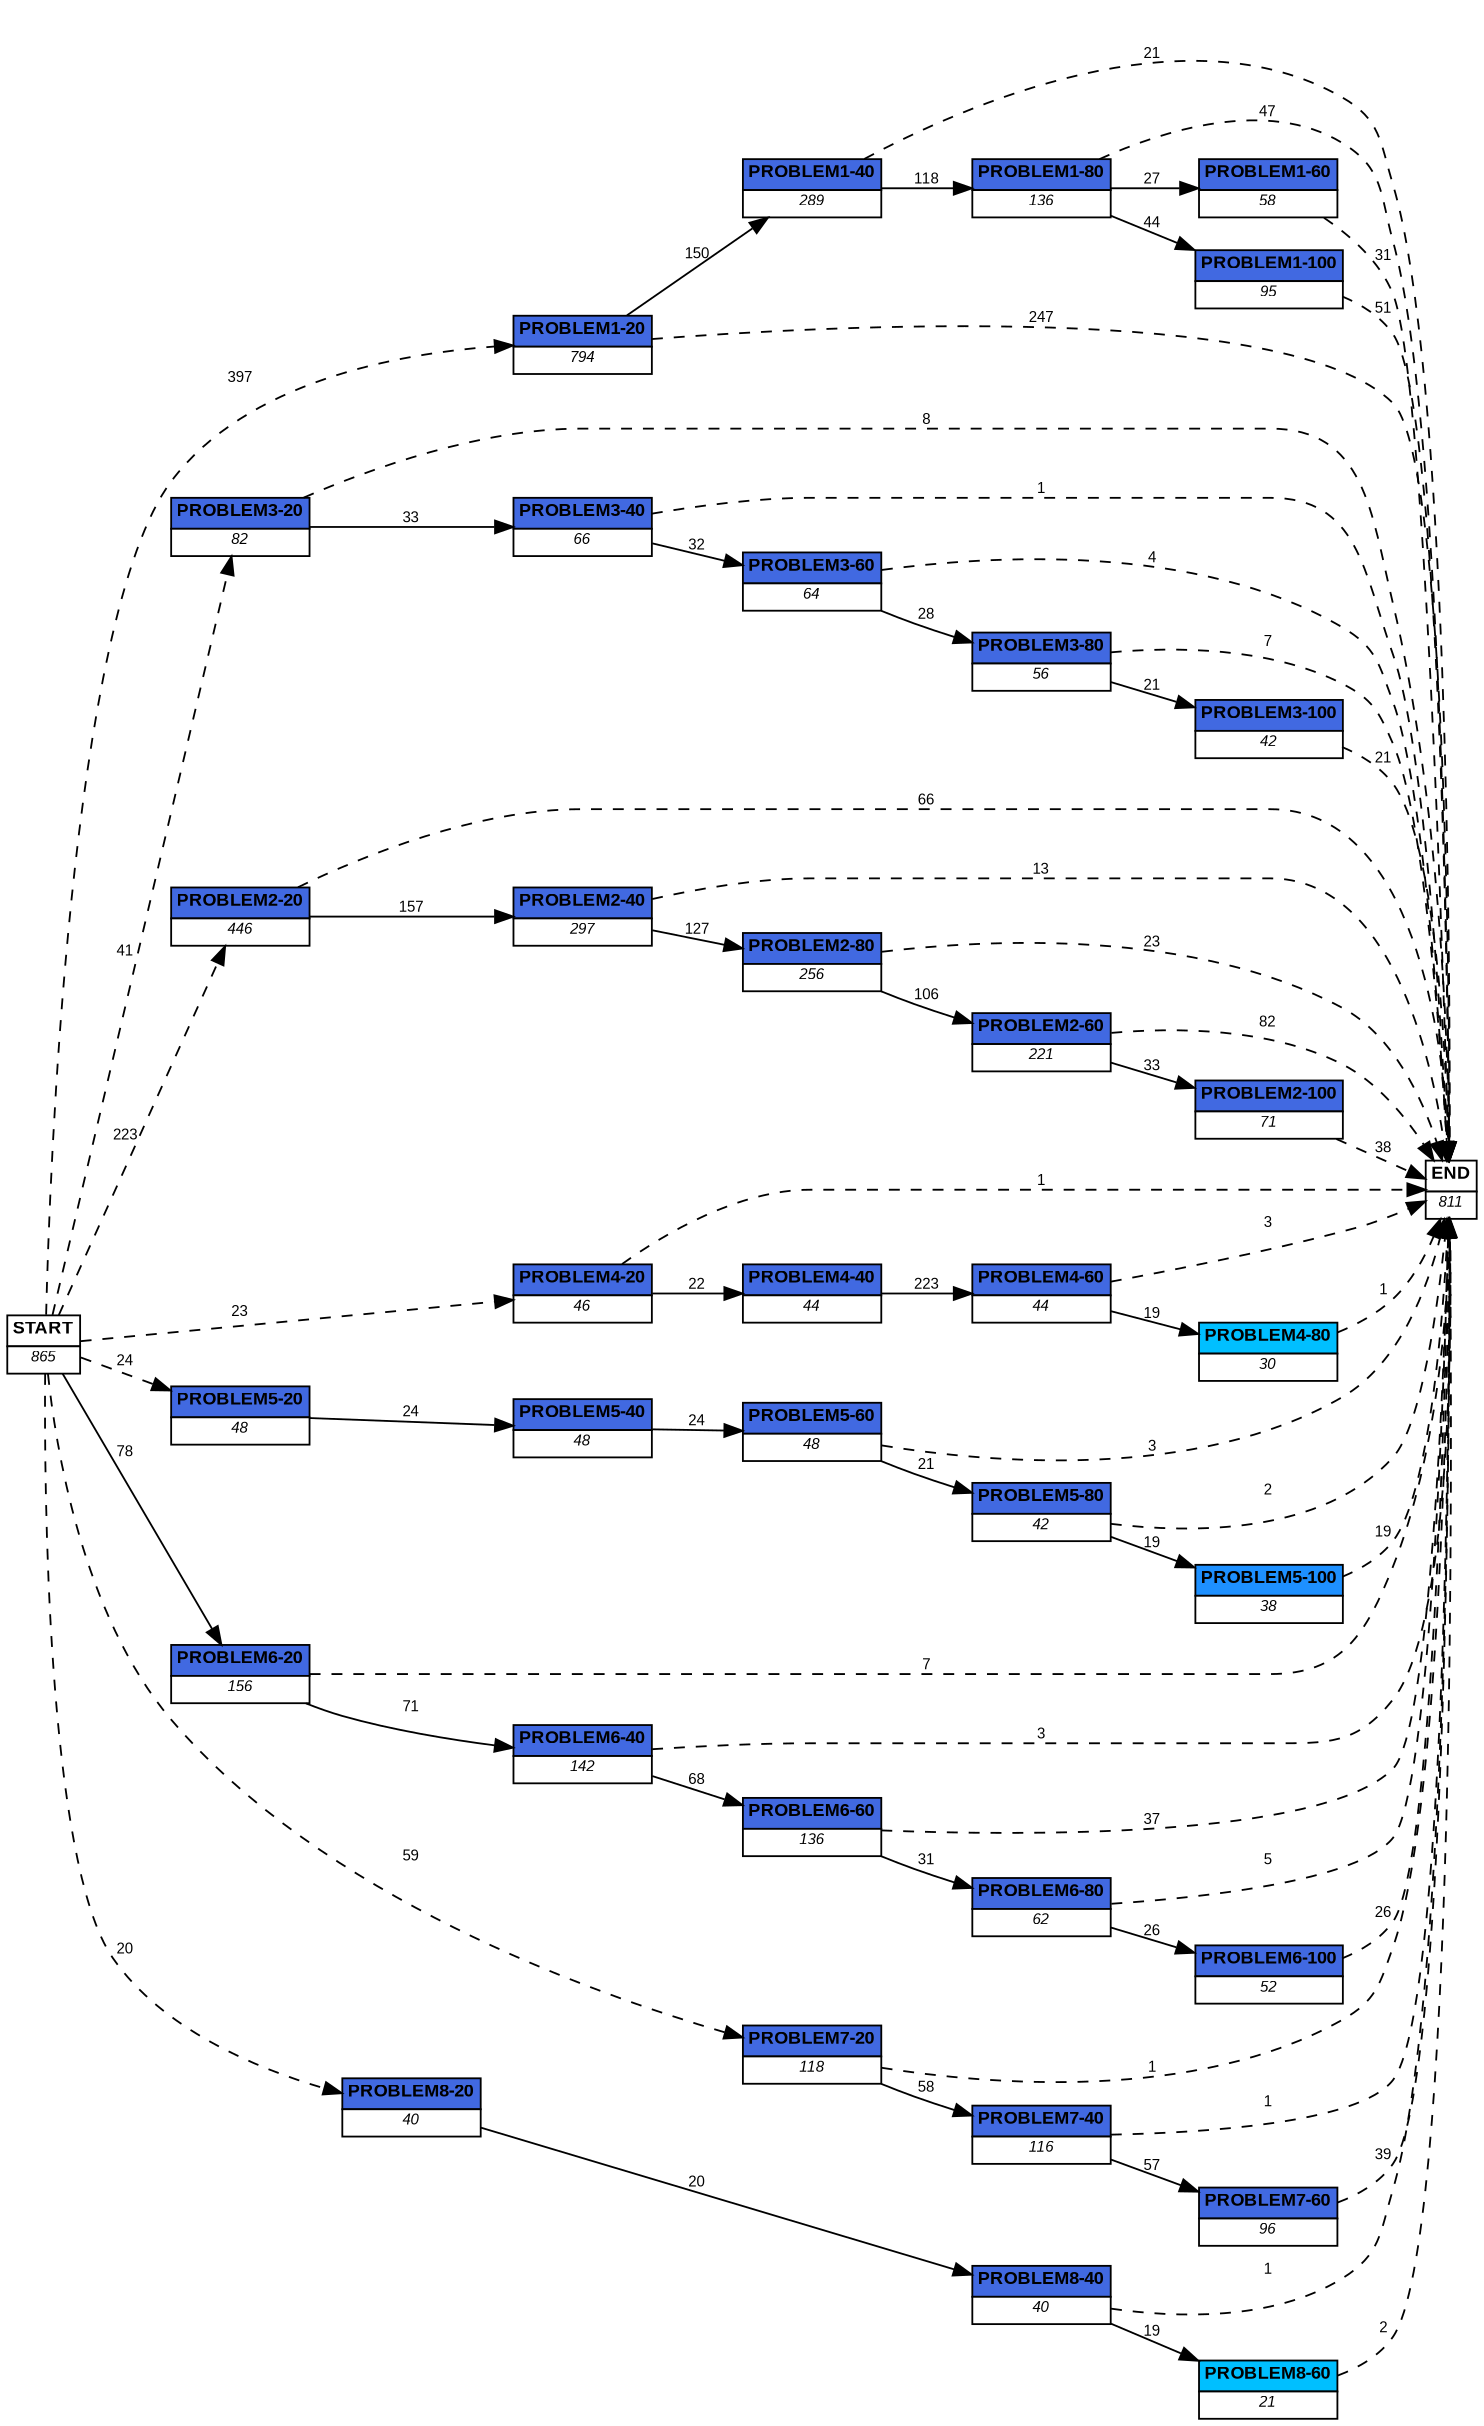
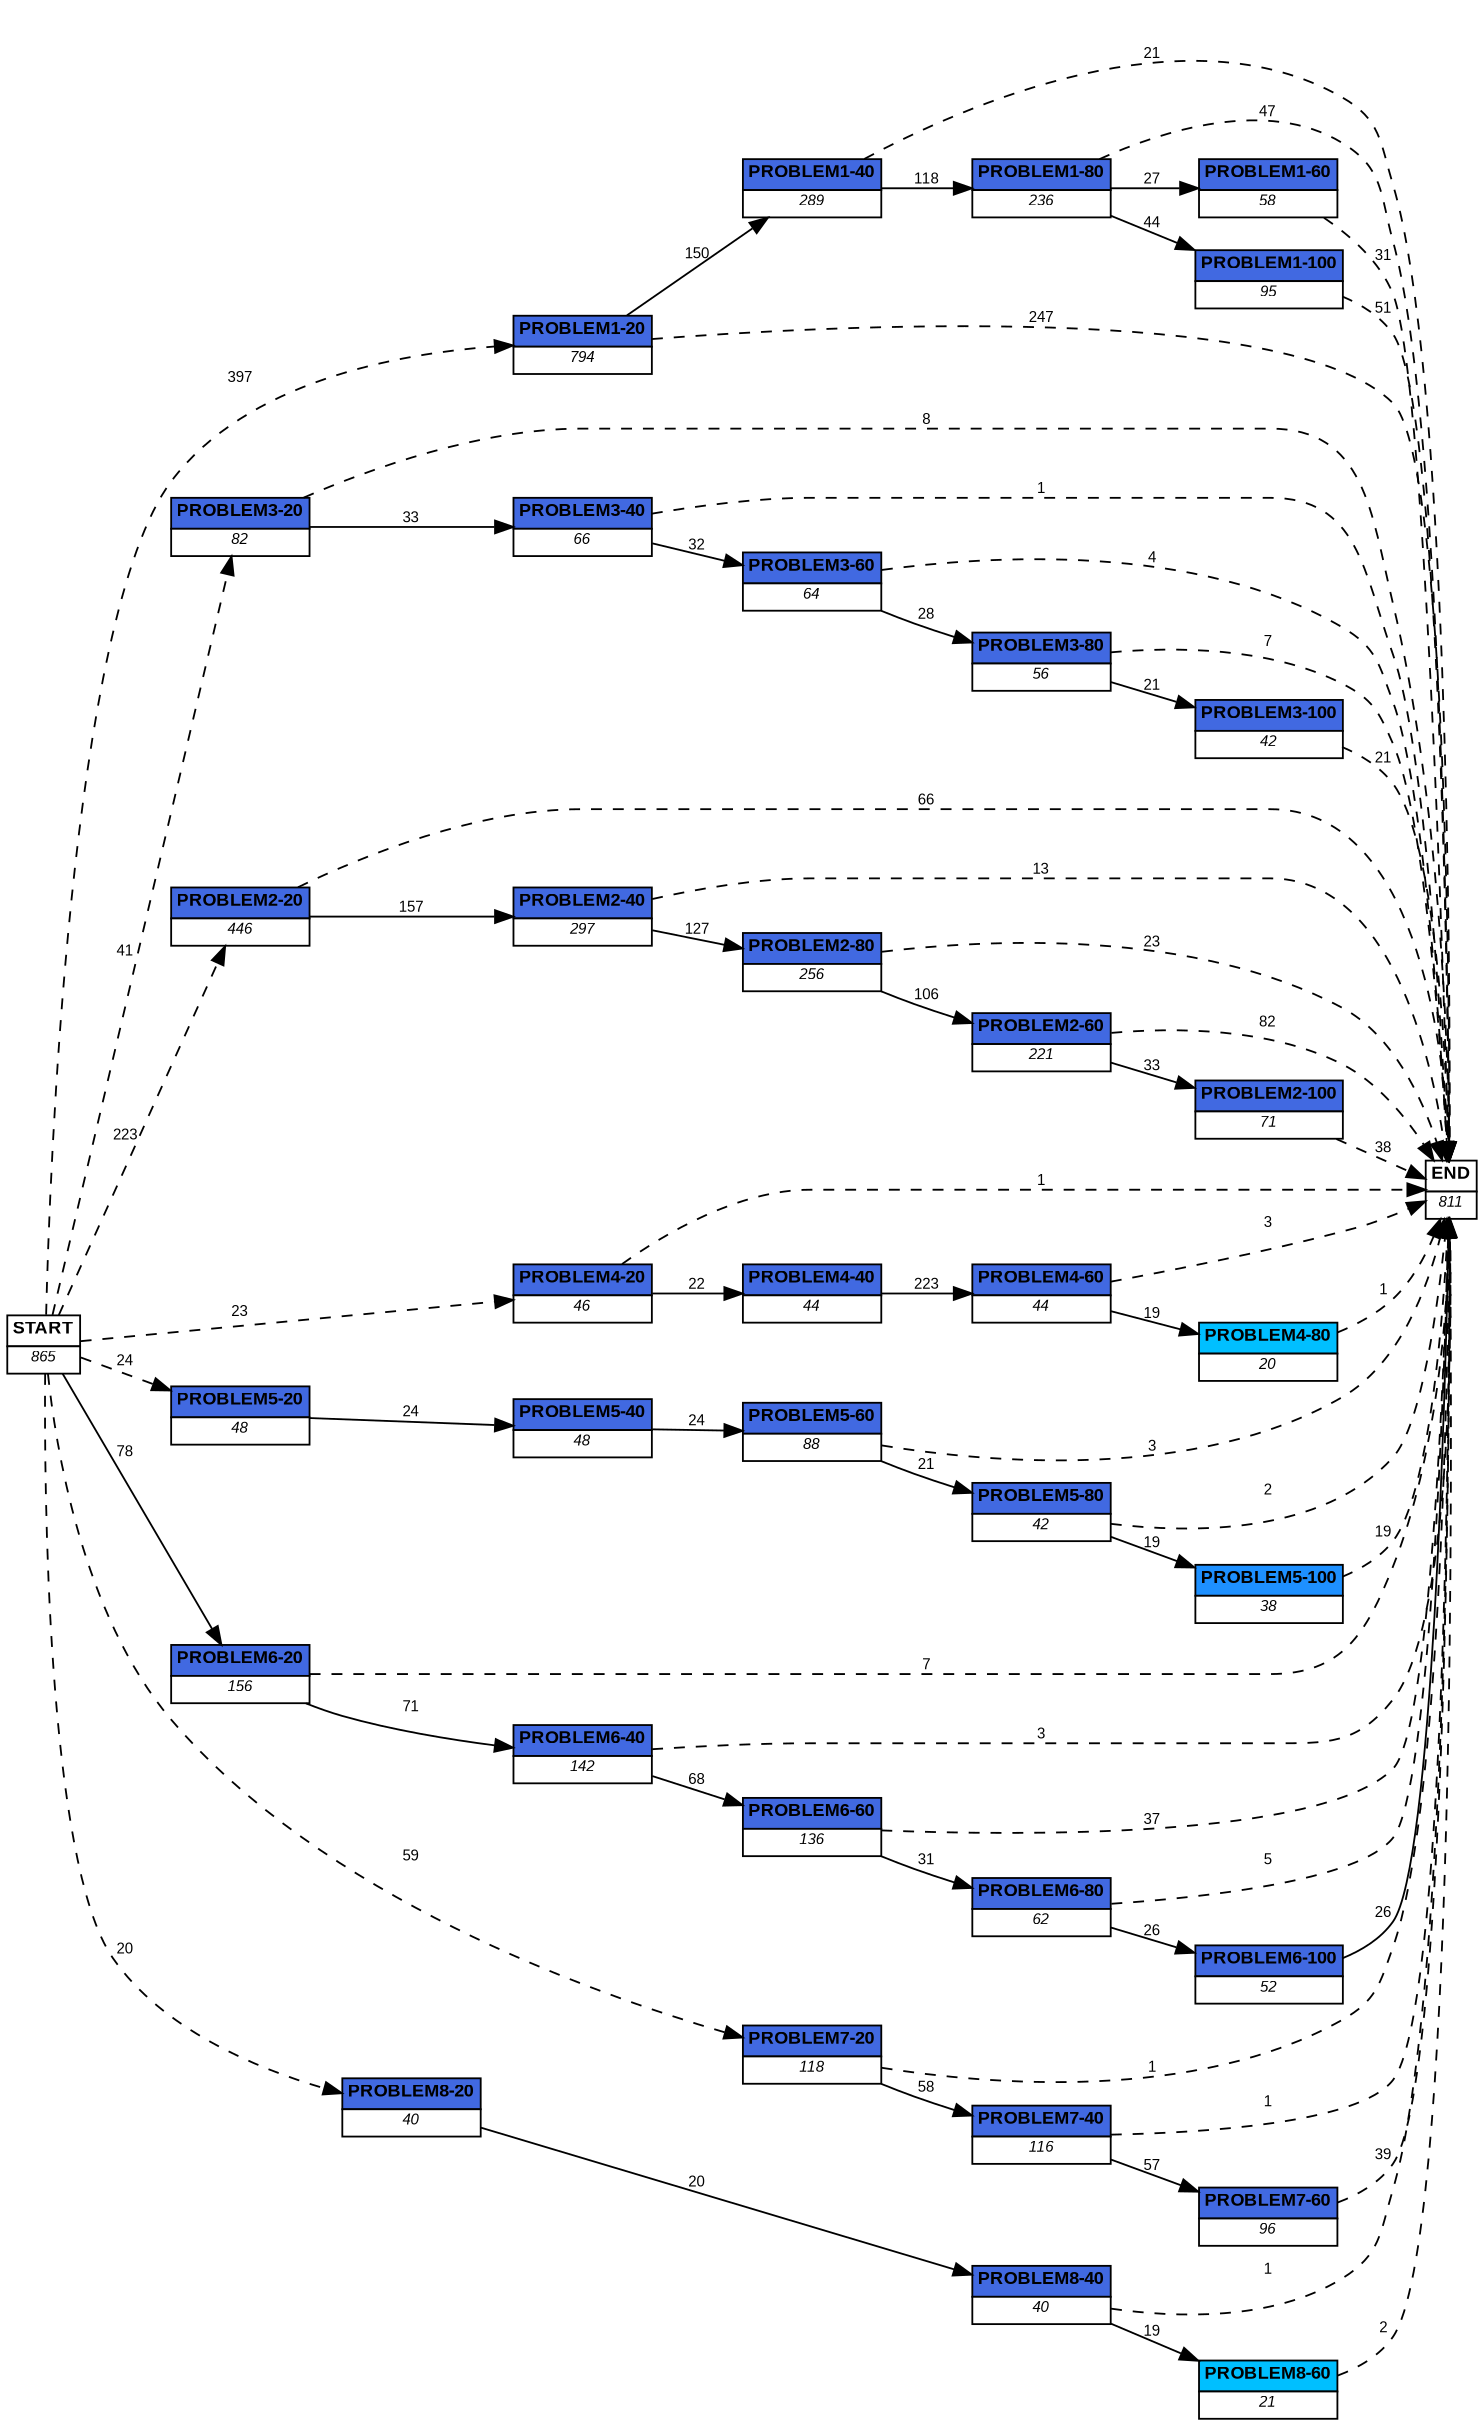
(1042, 201) -> (1042, 201)
(1268, 1365) -> (1268, 1365)
(812, 1445) -> (812, 1445)
(1435, 1613) -> (1435, 1613)
